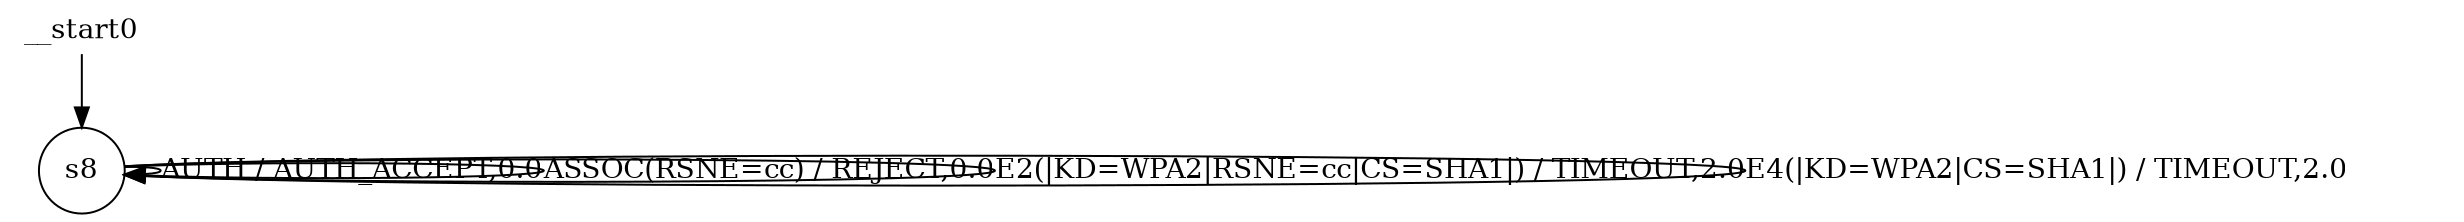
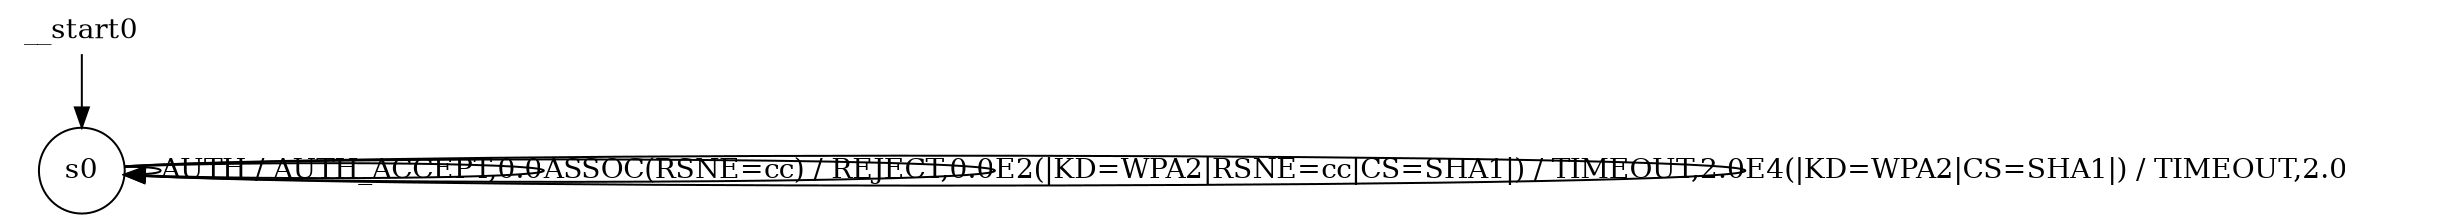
(82, 171) -> (82, 171)
